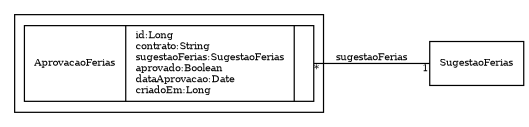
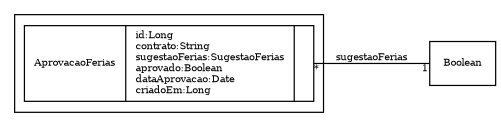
(477, 63) -> (463, 63)
